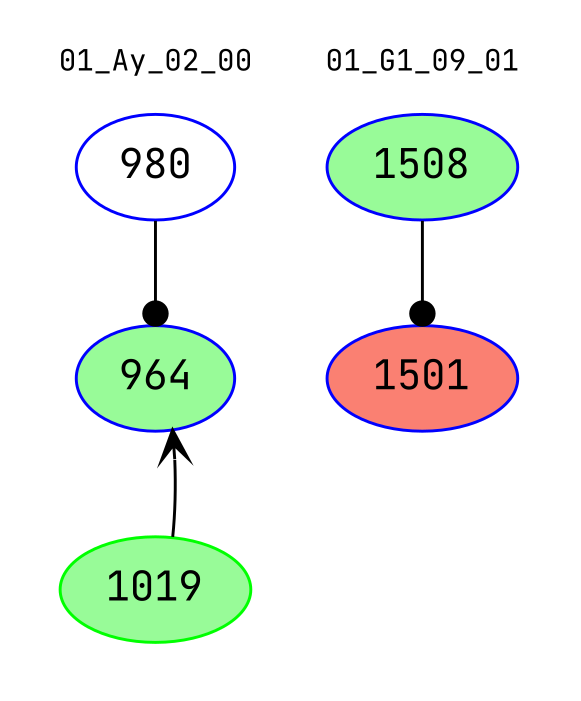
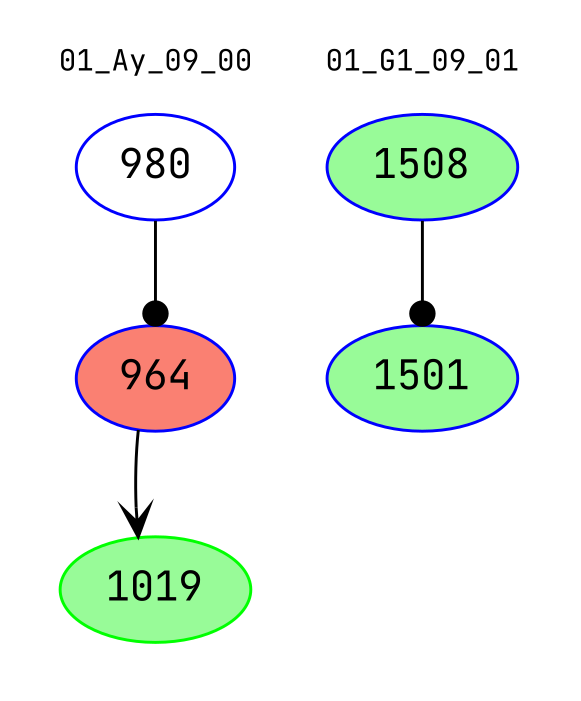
(157, 63) -> (157, 63)
(155, 378) -> (155, 378)
(422, 378) -> (422, 378)
(175, 498) -> (136, 469)
